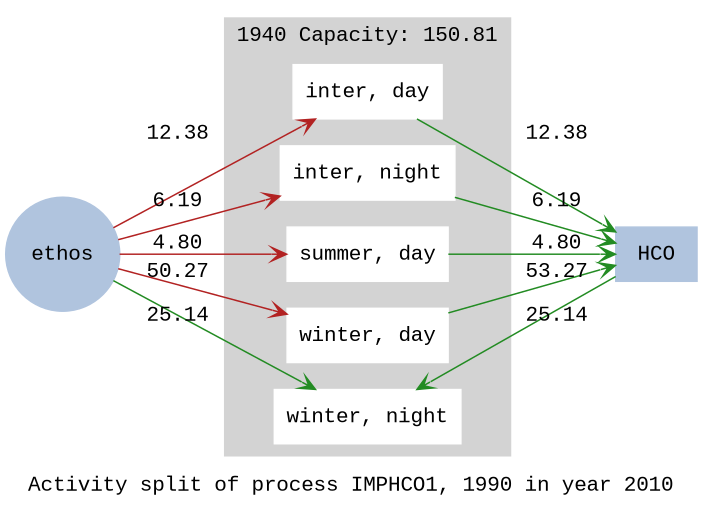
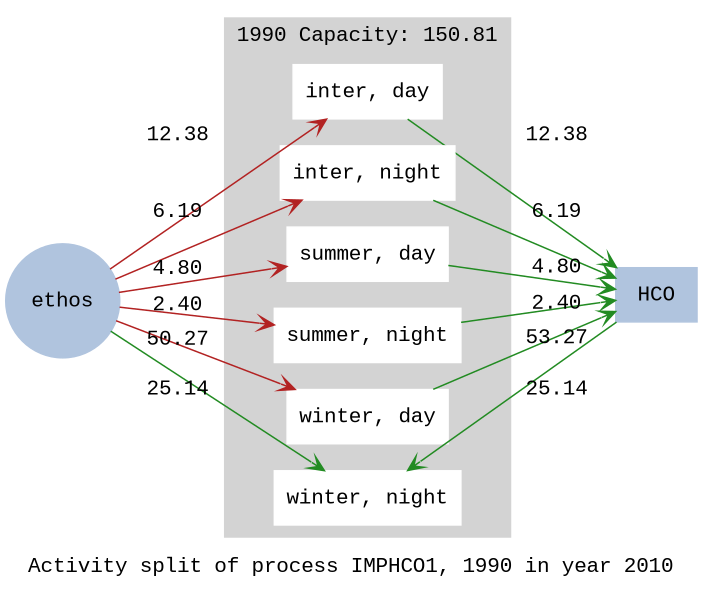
(368, 35) -> (368, 35)
none -> (368, 335)
